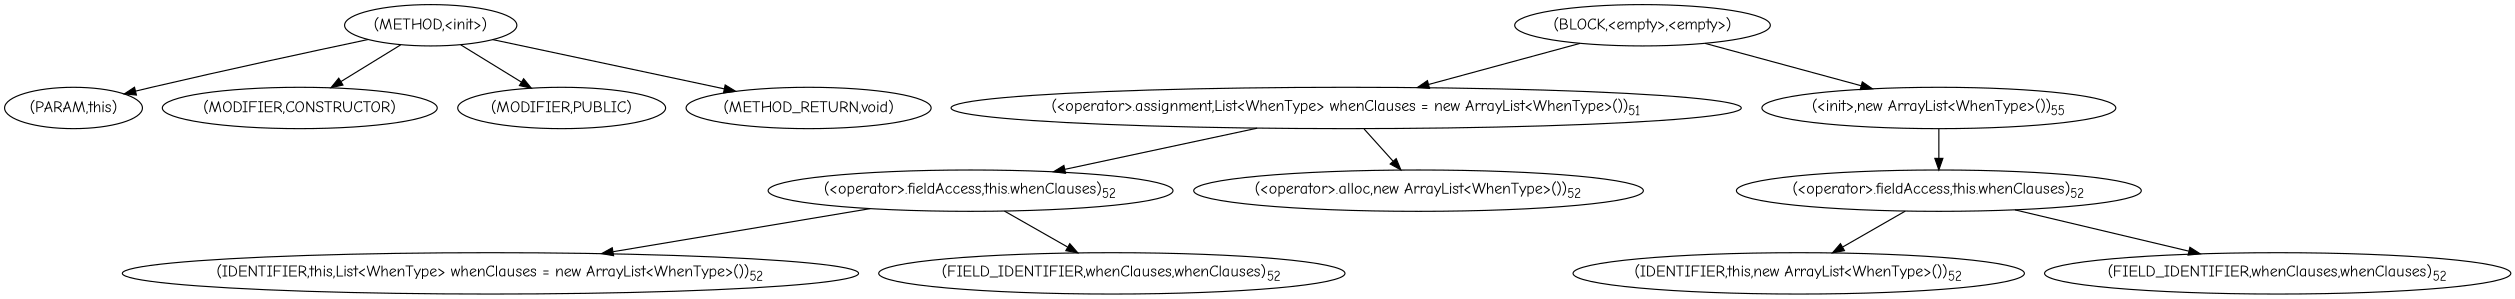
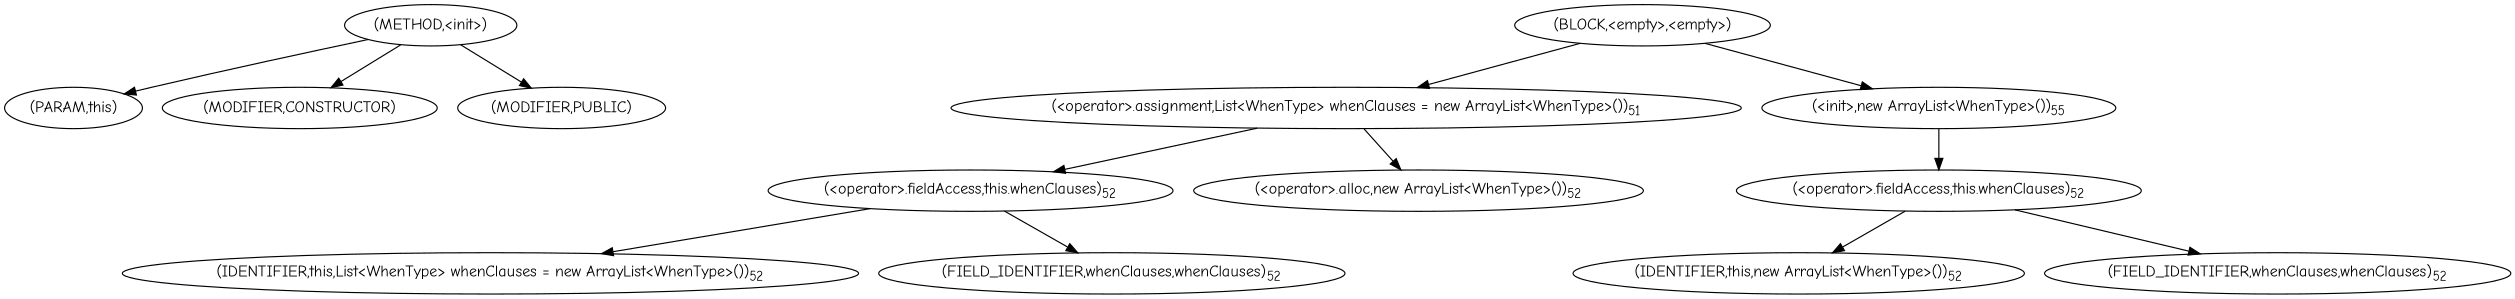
(809, 108) -> none
